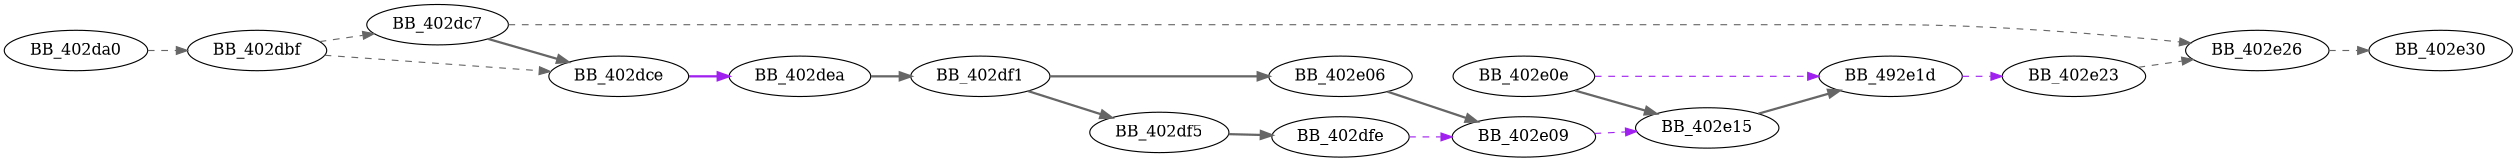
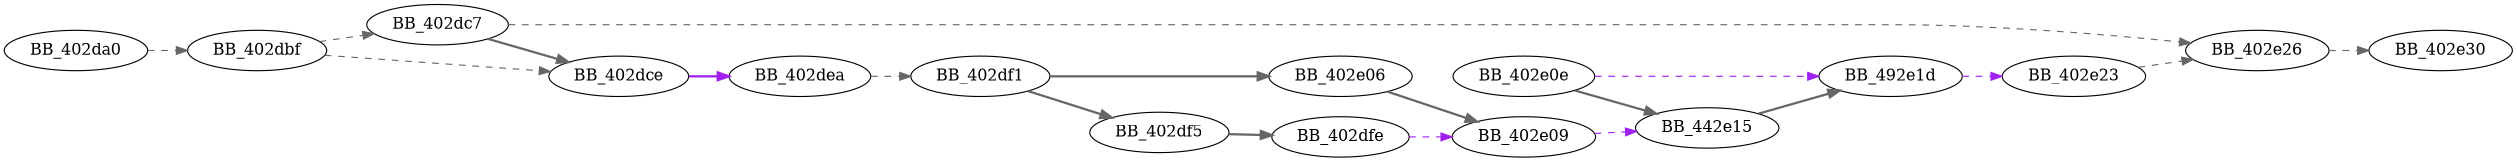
(885, 76) -> (885, 76)
(1707, 128) -> (1707, 128)
